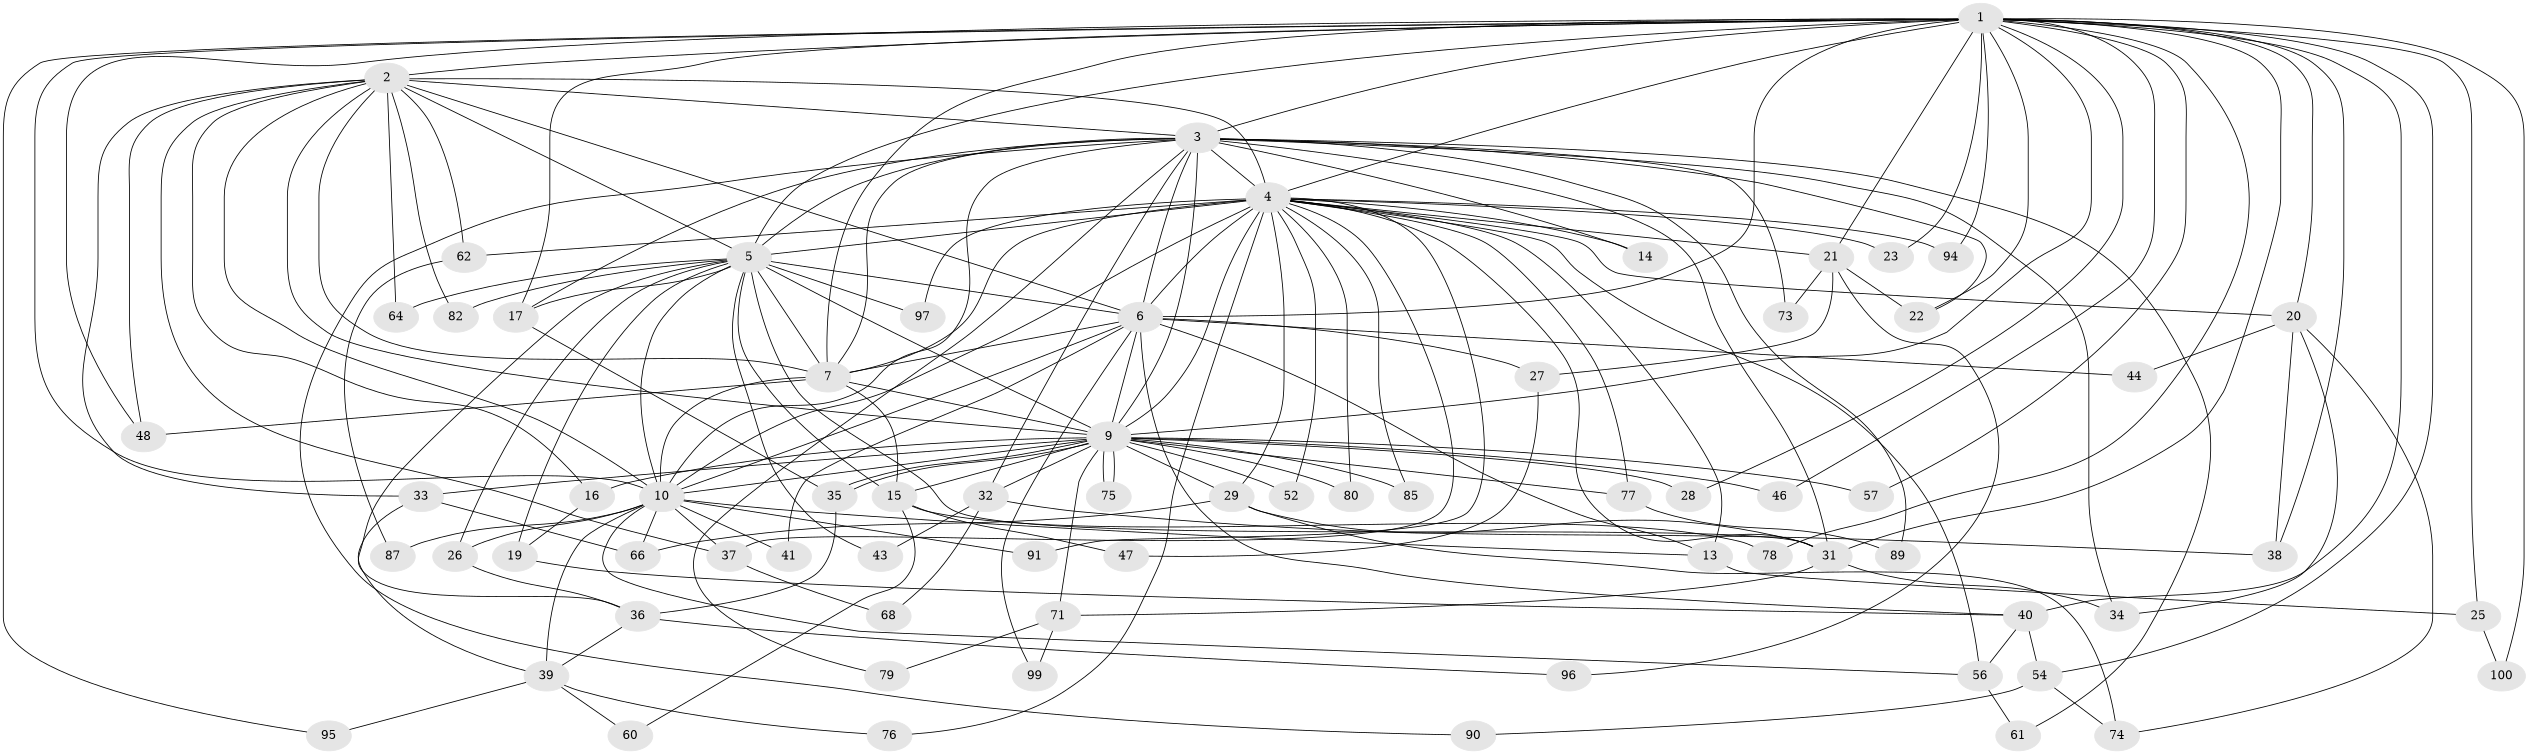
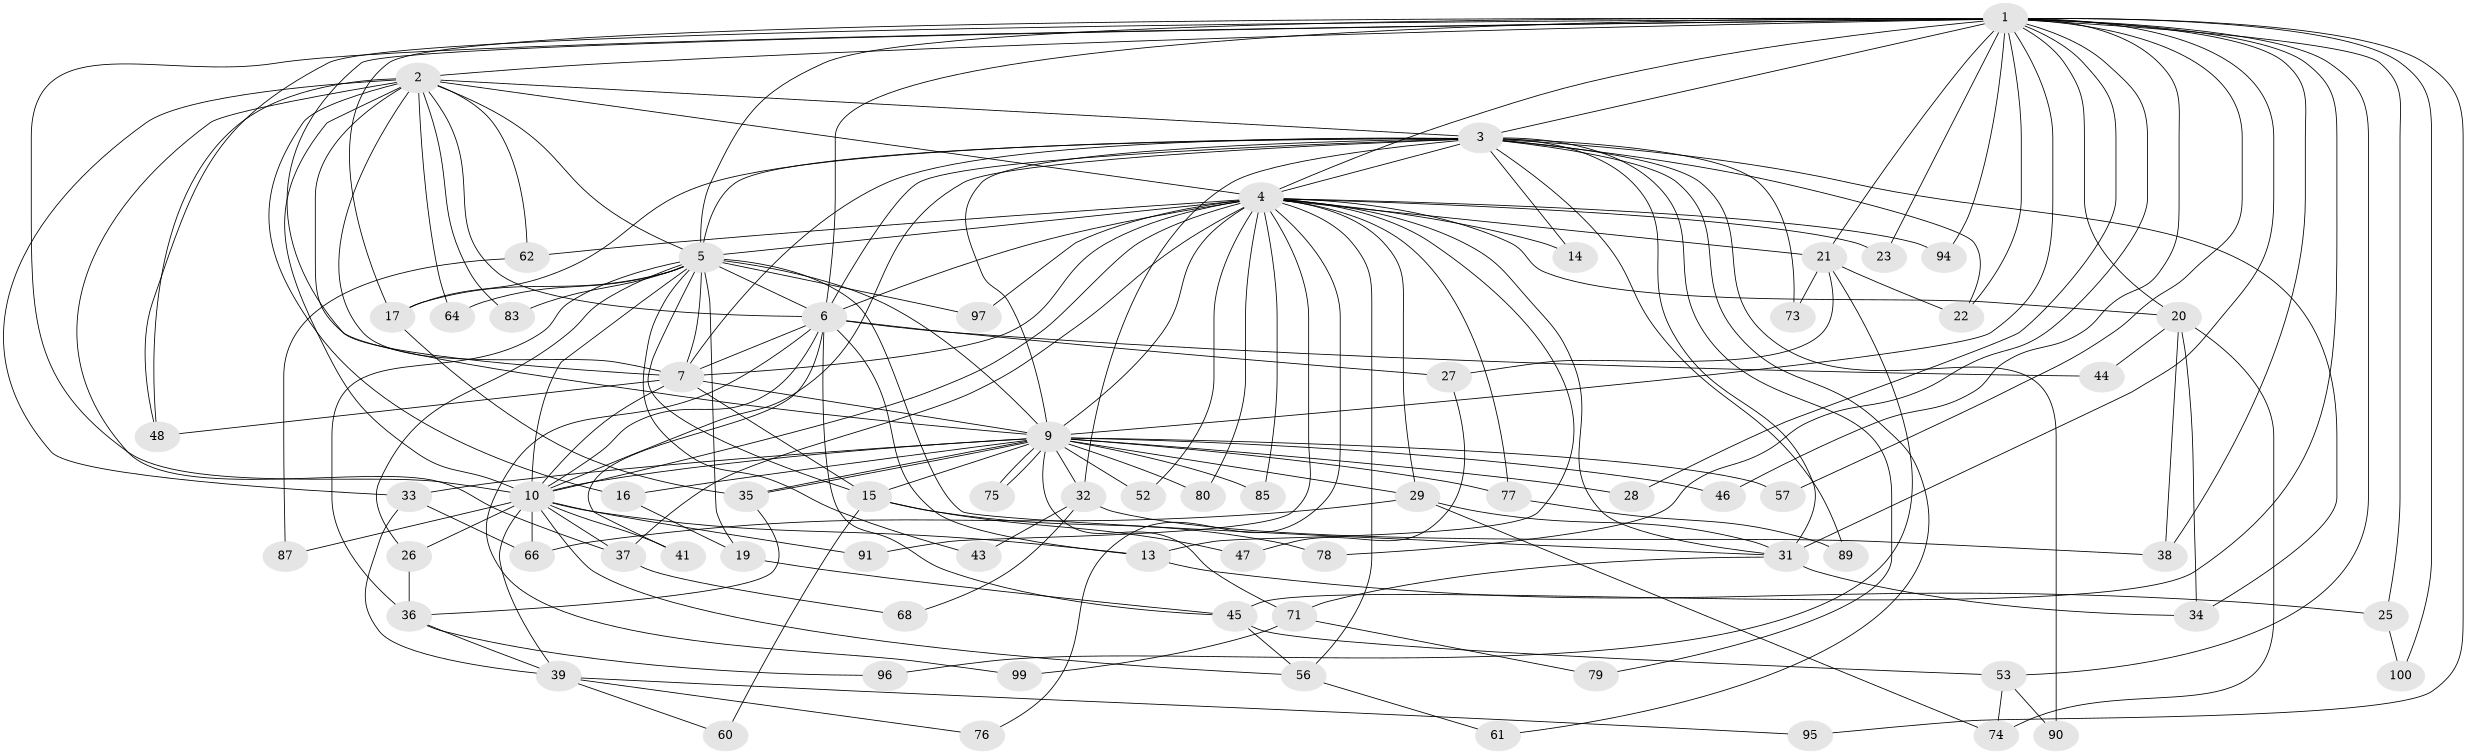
(456, 317) -> (512, 317)
(1125, 377) -> none
(2026, 616) -> (1235, 616)
(2040, 676) -> (2004, 676)
